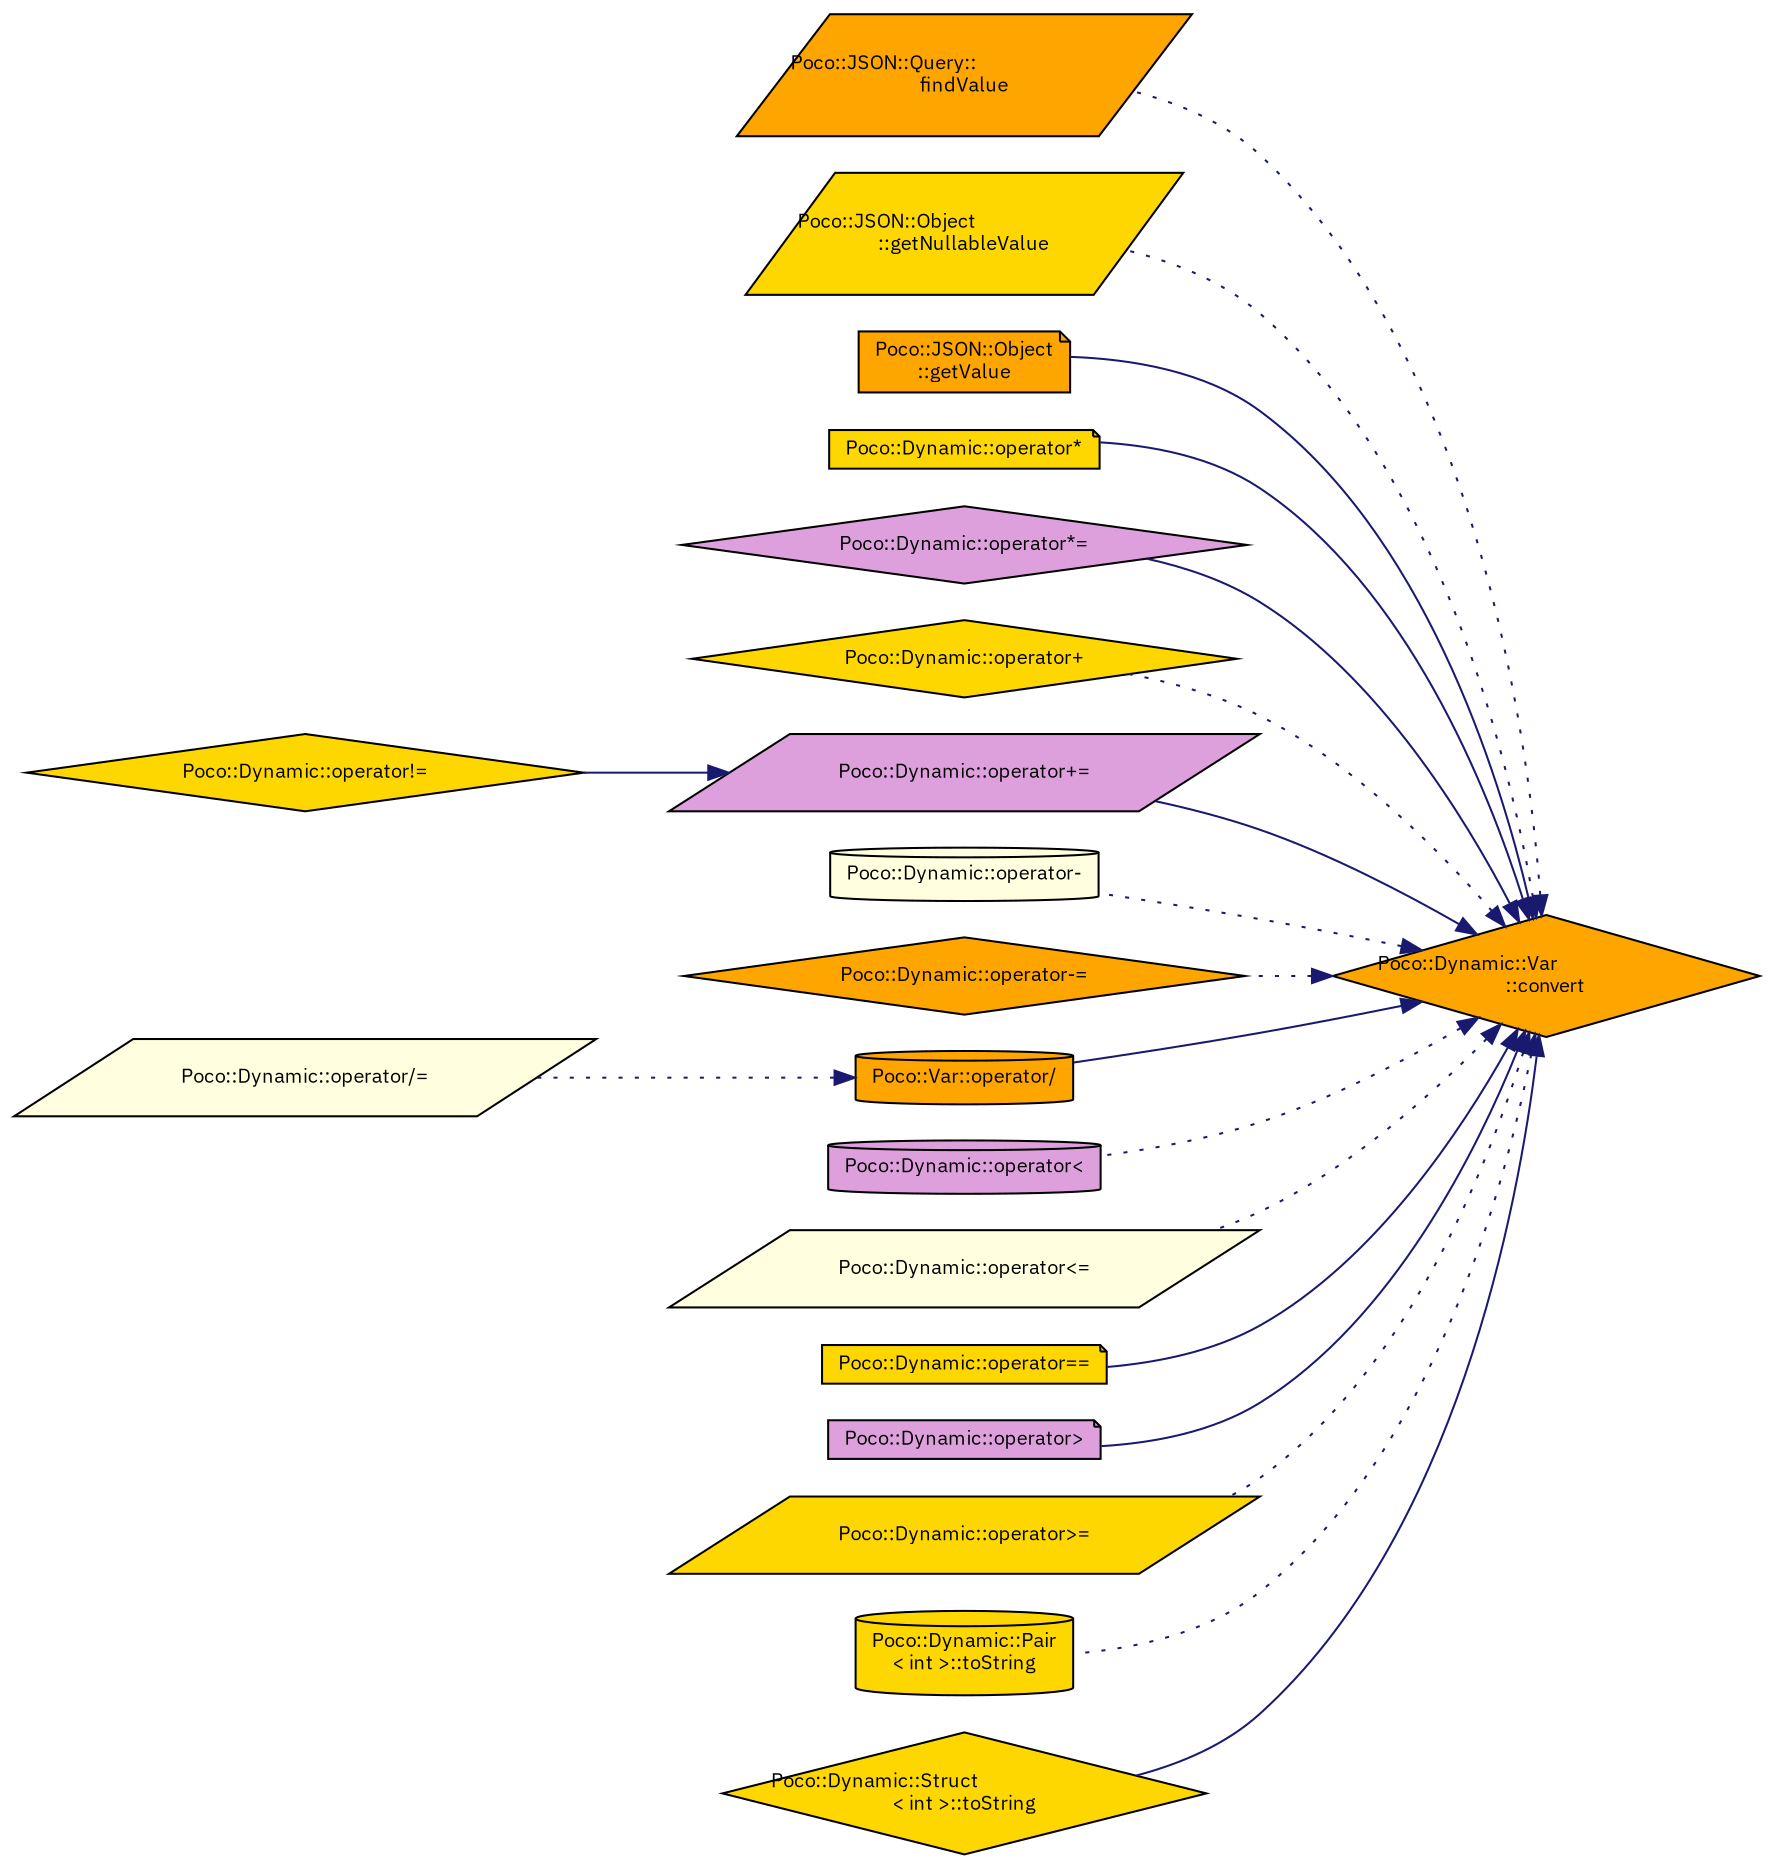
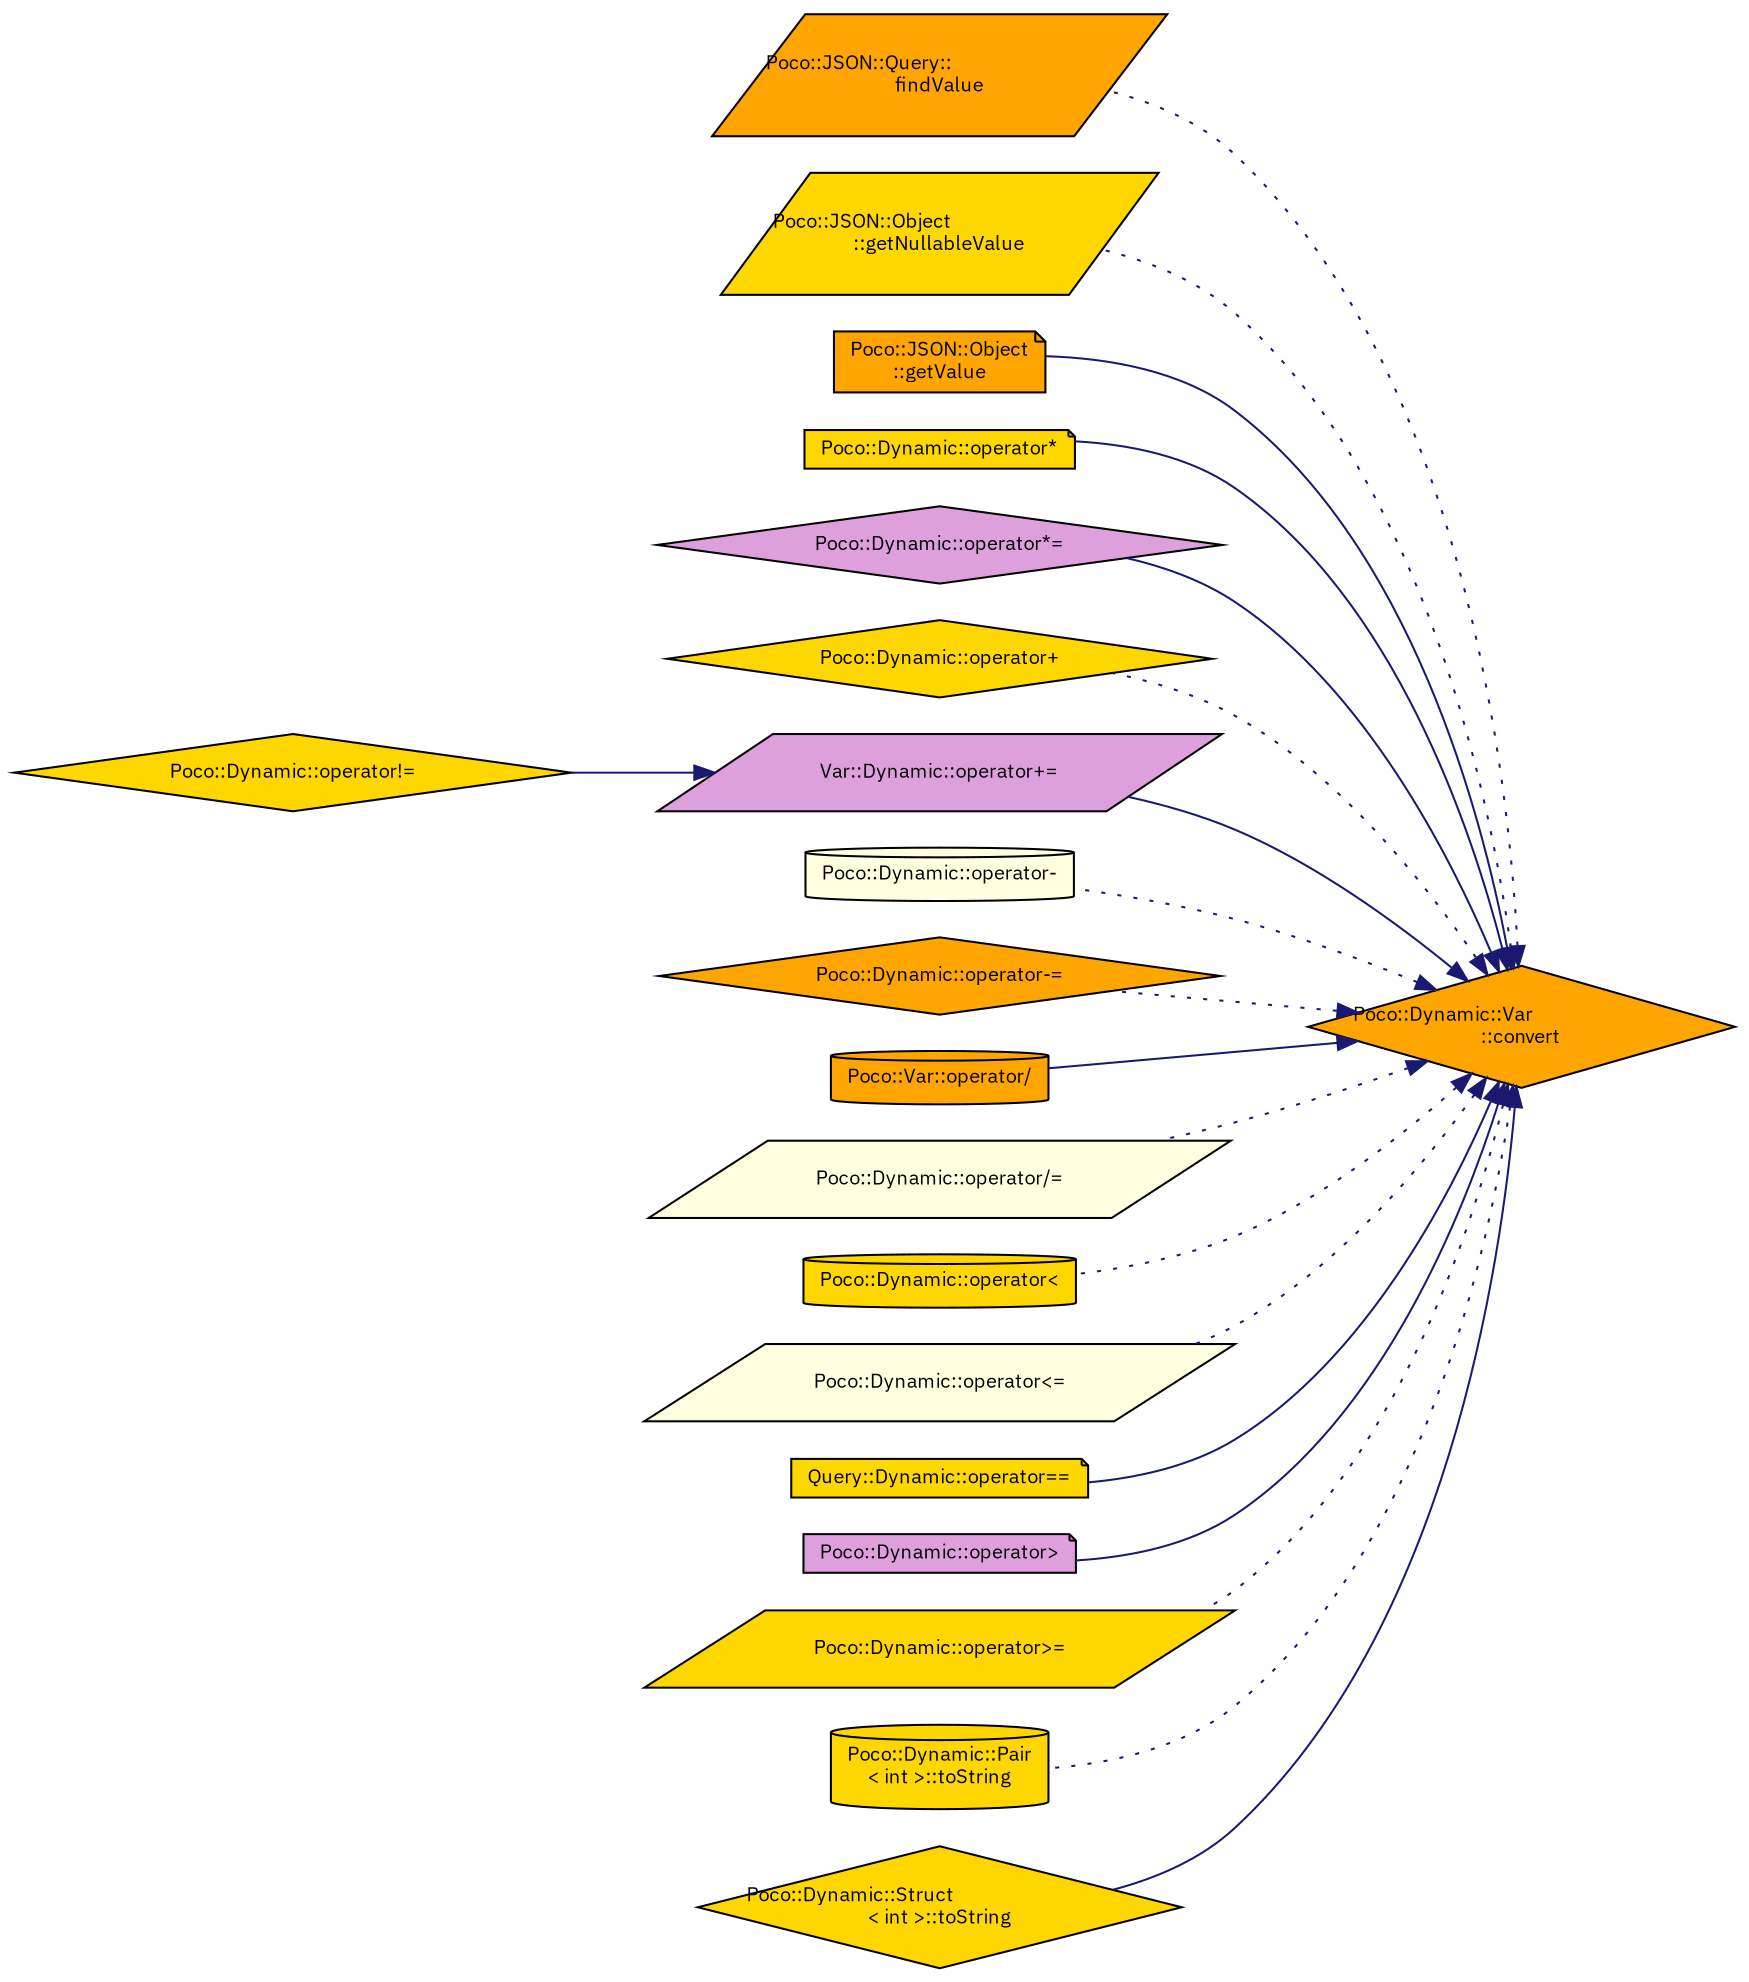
(964, 773) -> (940, 773)
(686, 1078) -> (1284, 1108)
(964, 1167) -> (940, 1281)
(964, 1364) -> (940, 1478)
